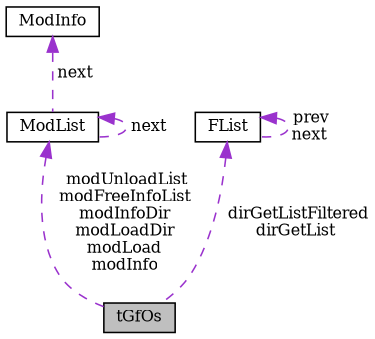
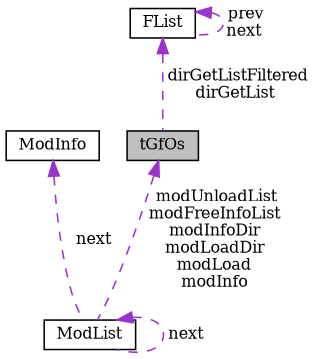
(46, 245) -> (129, 249)
